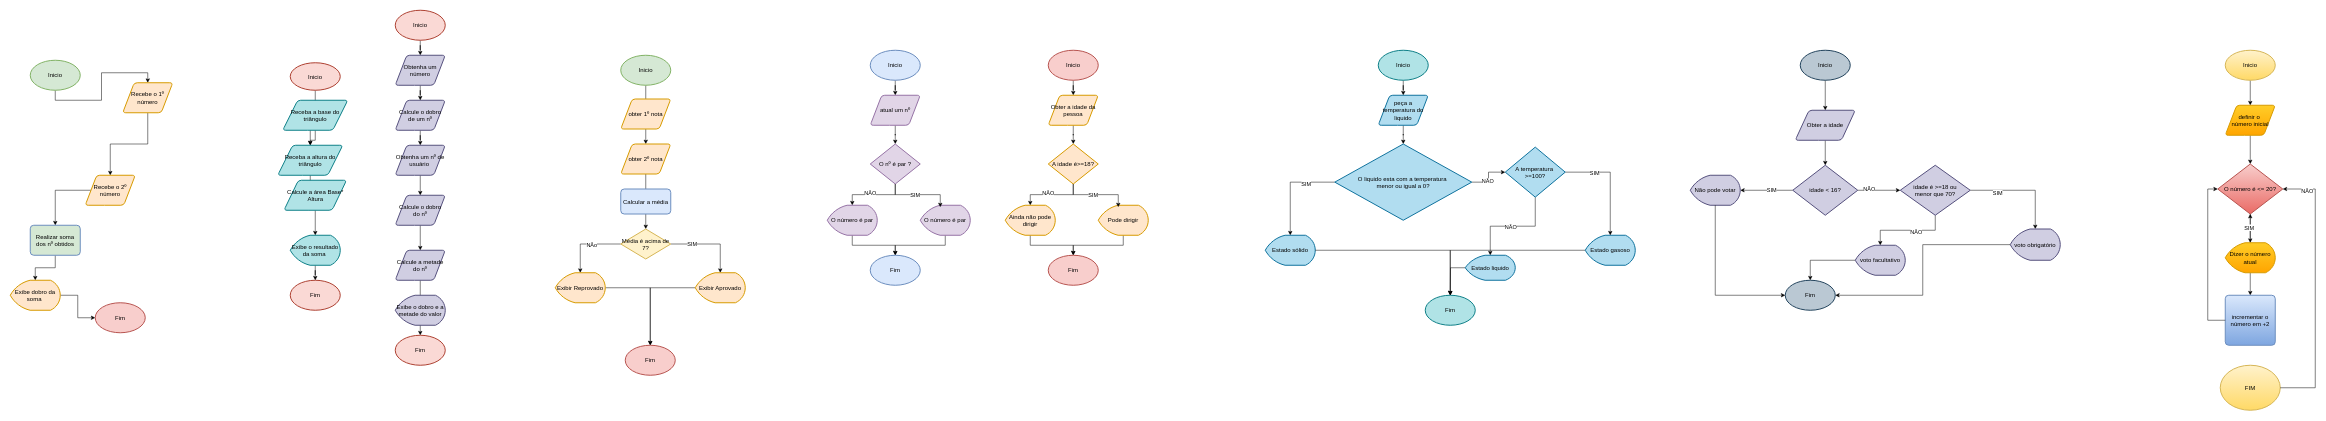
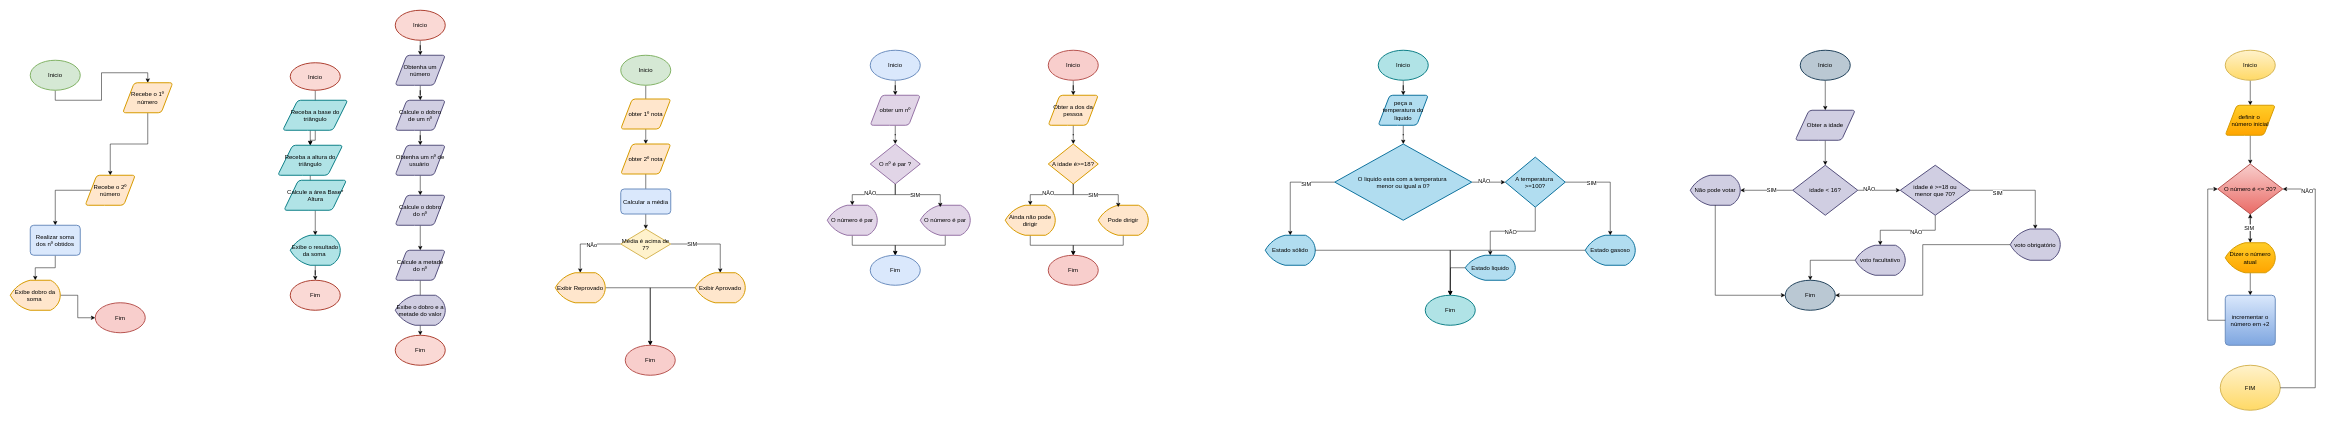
(895, 110) -> (895, 110)
(1073, 110) -> (1073, 110)
(1535, 172) -> (1535, 182)
(55, 240) -> (55, 240)
